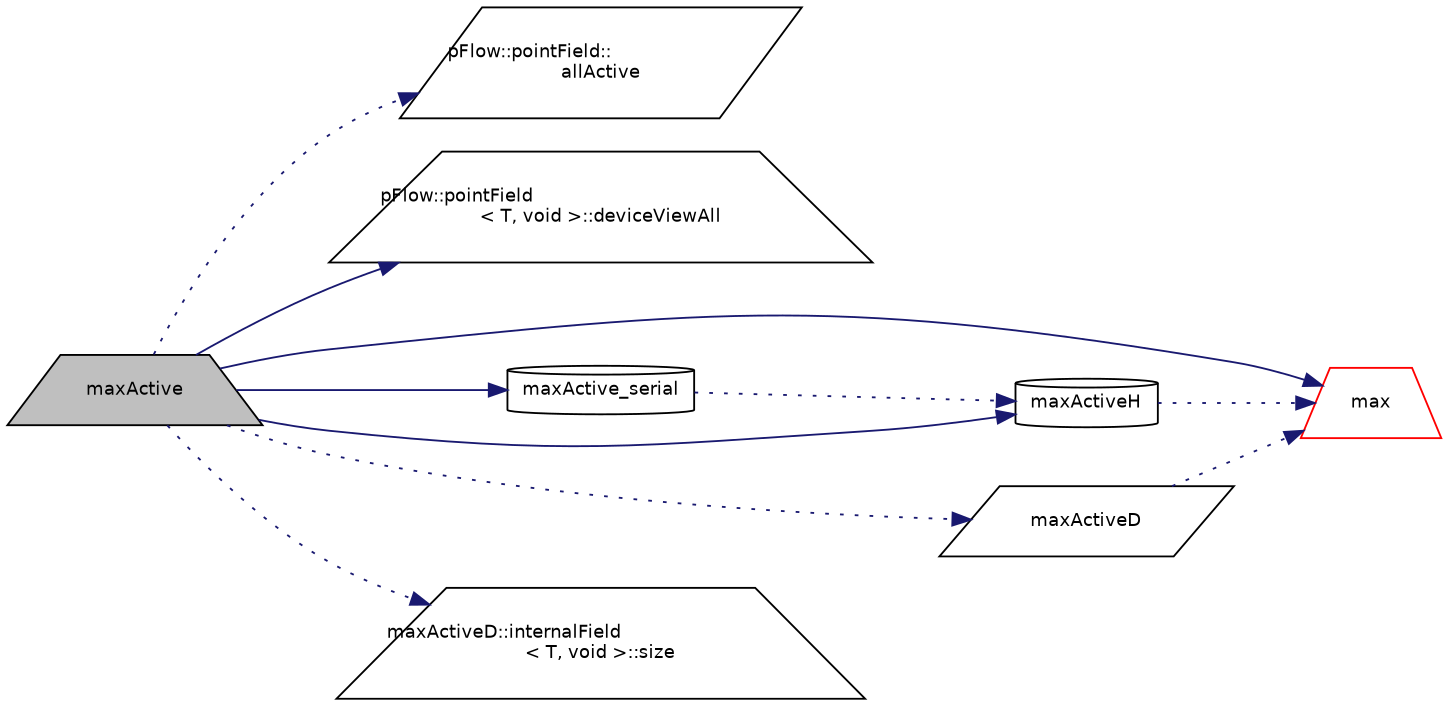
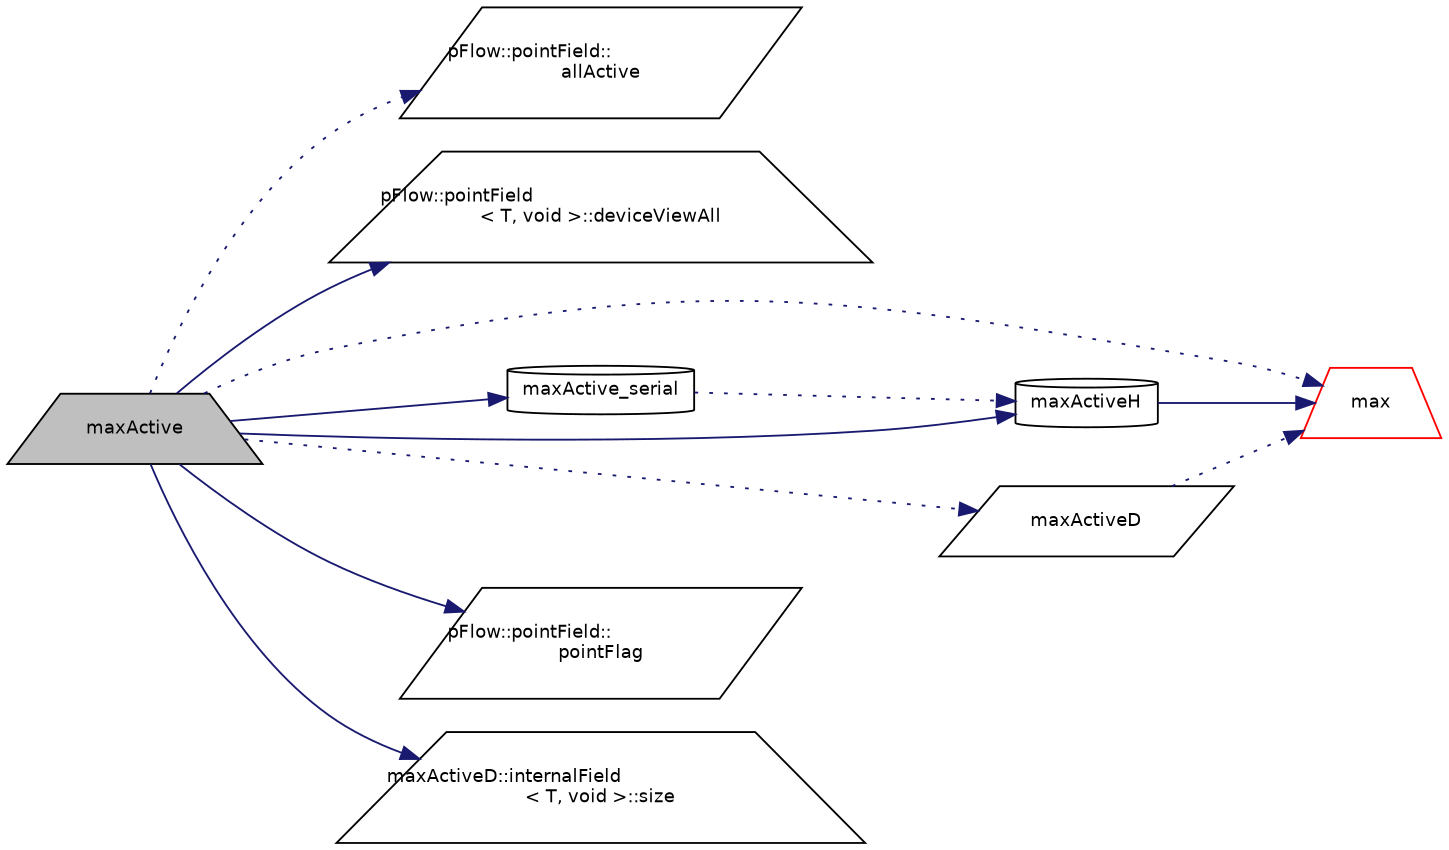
(763, 316) -> (752, 302)
(1227, 403) -> (1227, 403)
(278, 528) -> (248, 635)
none -> (601, 643)
